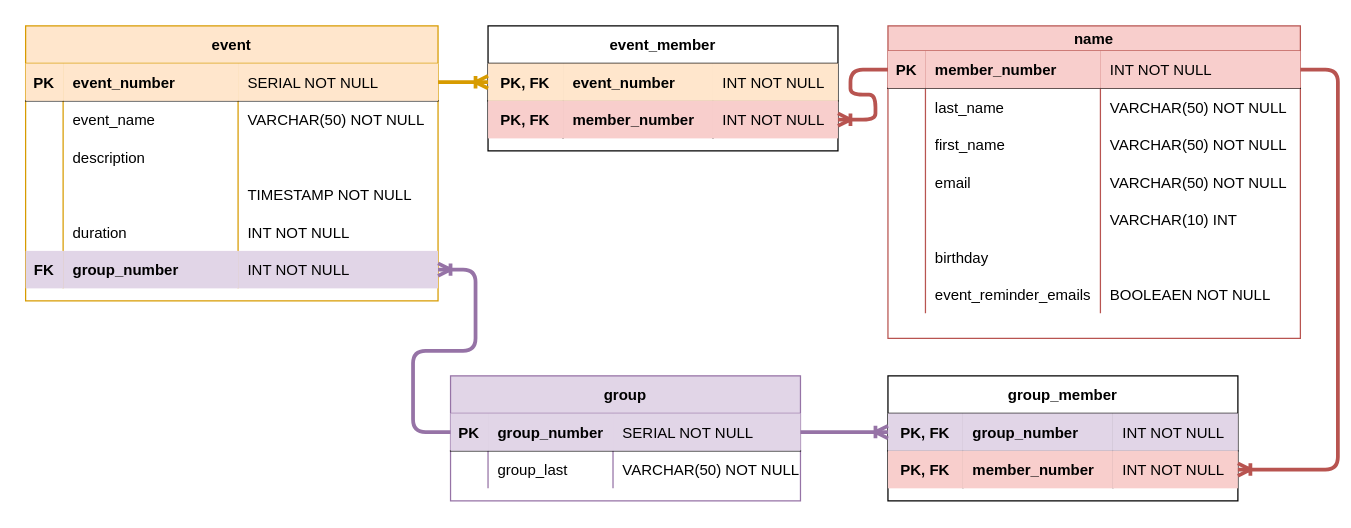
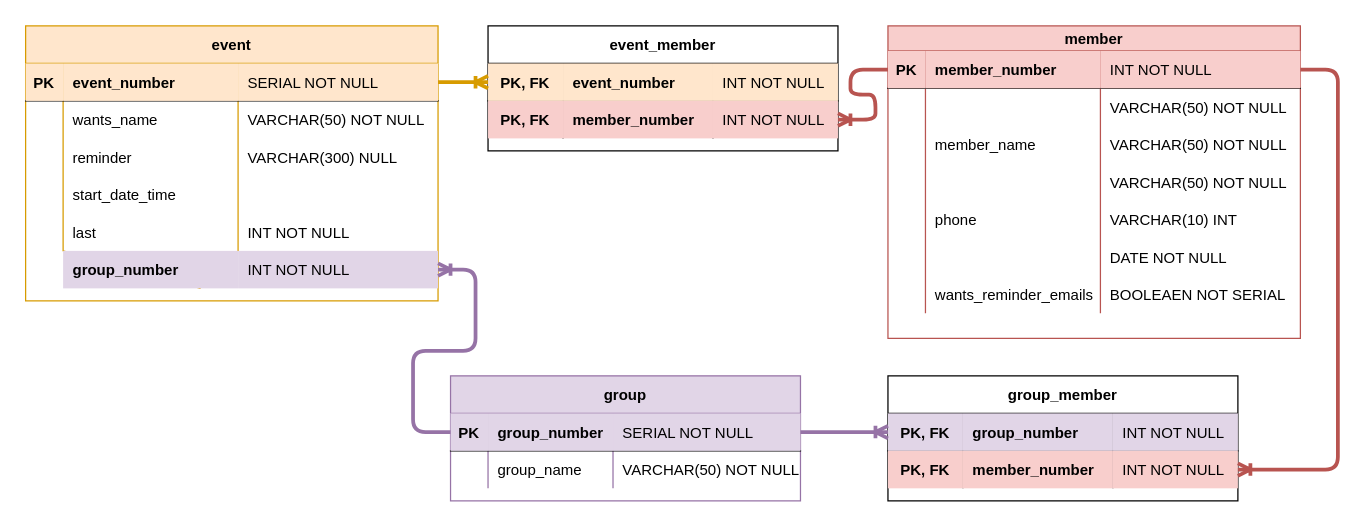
(1094, 39) -> (1094, 39)
(1013, 107) -> none
(115, 120) -> (115, 120)
(975, 145) -> (981, 145)
none -> (338, 157)
(115, 158) -> (104, 158)
(1013, 182) -> none
none -> (151, 194)
(338, 194) -> none
none -> (1013, 219)
(104, 233) -> (87, 233)
(1013, 257) -> none
none -> (1201, 257)
(44, 269) -> none
(1017, 295) -> (1017, 295)
(1178, 295) -> (1186, 295)
(538, 470) -> (540, 470)
